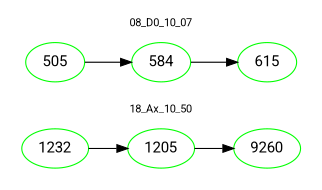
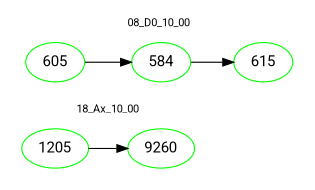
(161, 23) -> (159, 23)
(55, 62) -> (55, 62)
(161, 110) -> (108, 110)
(55, 148) -> none
